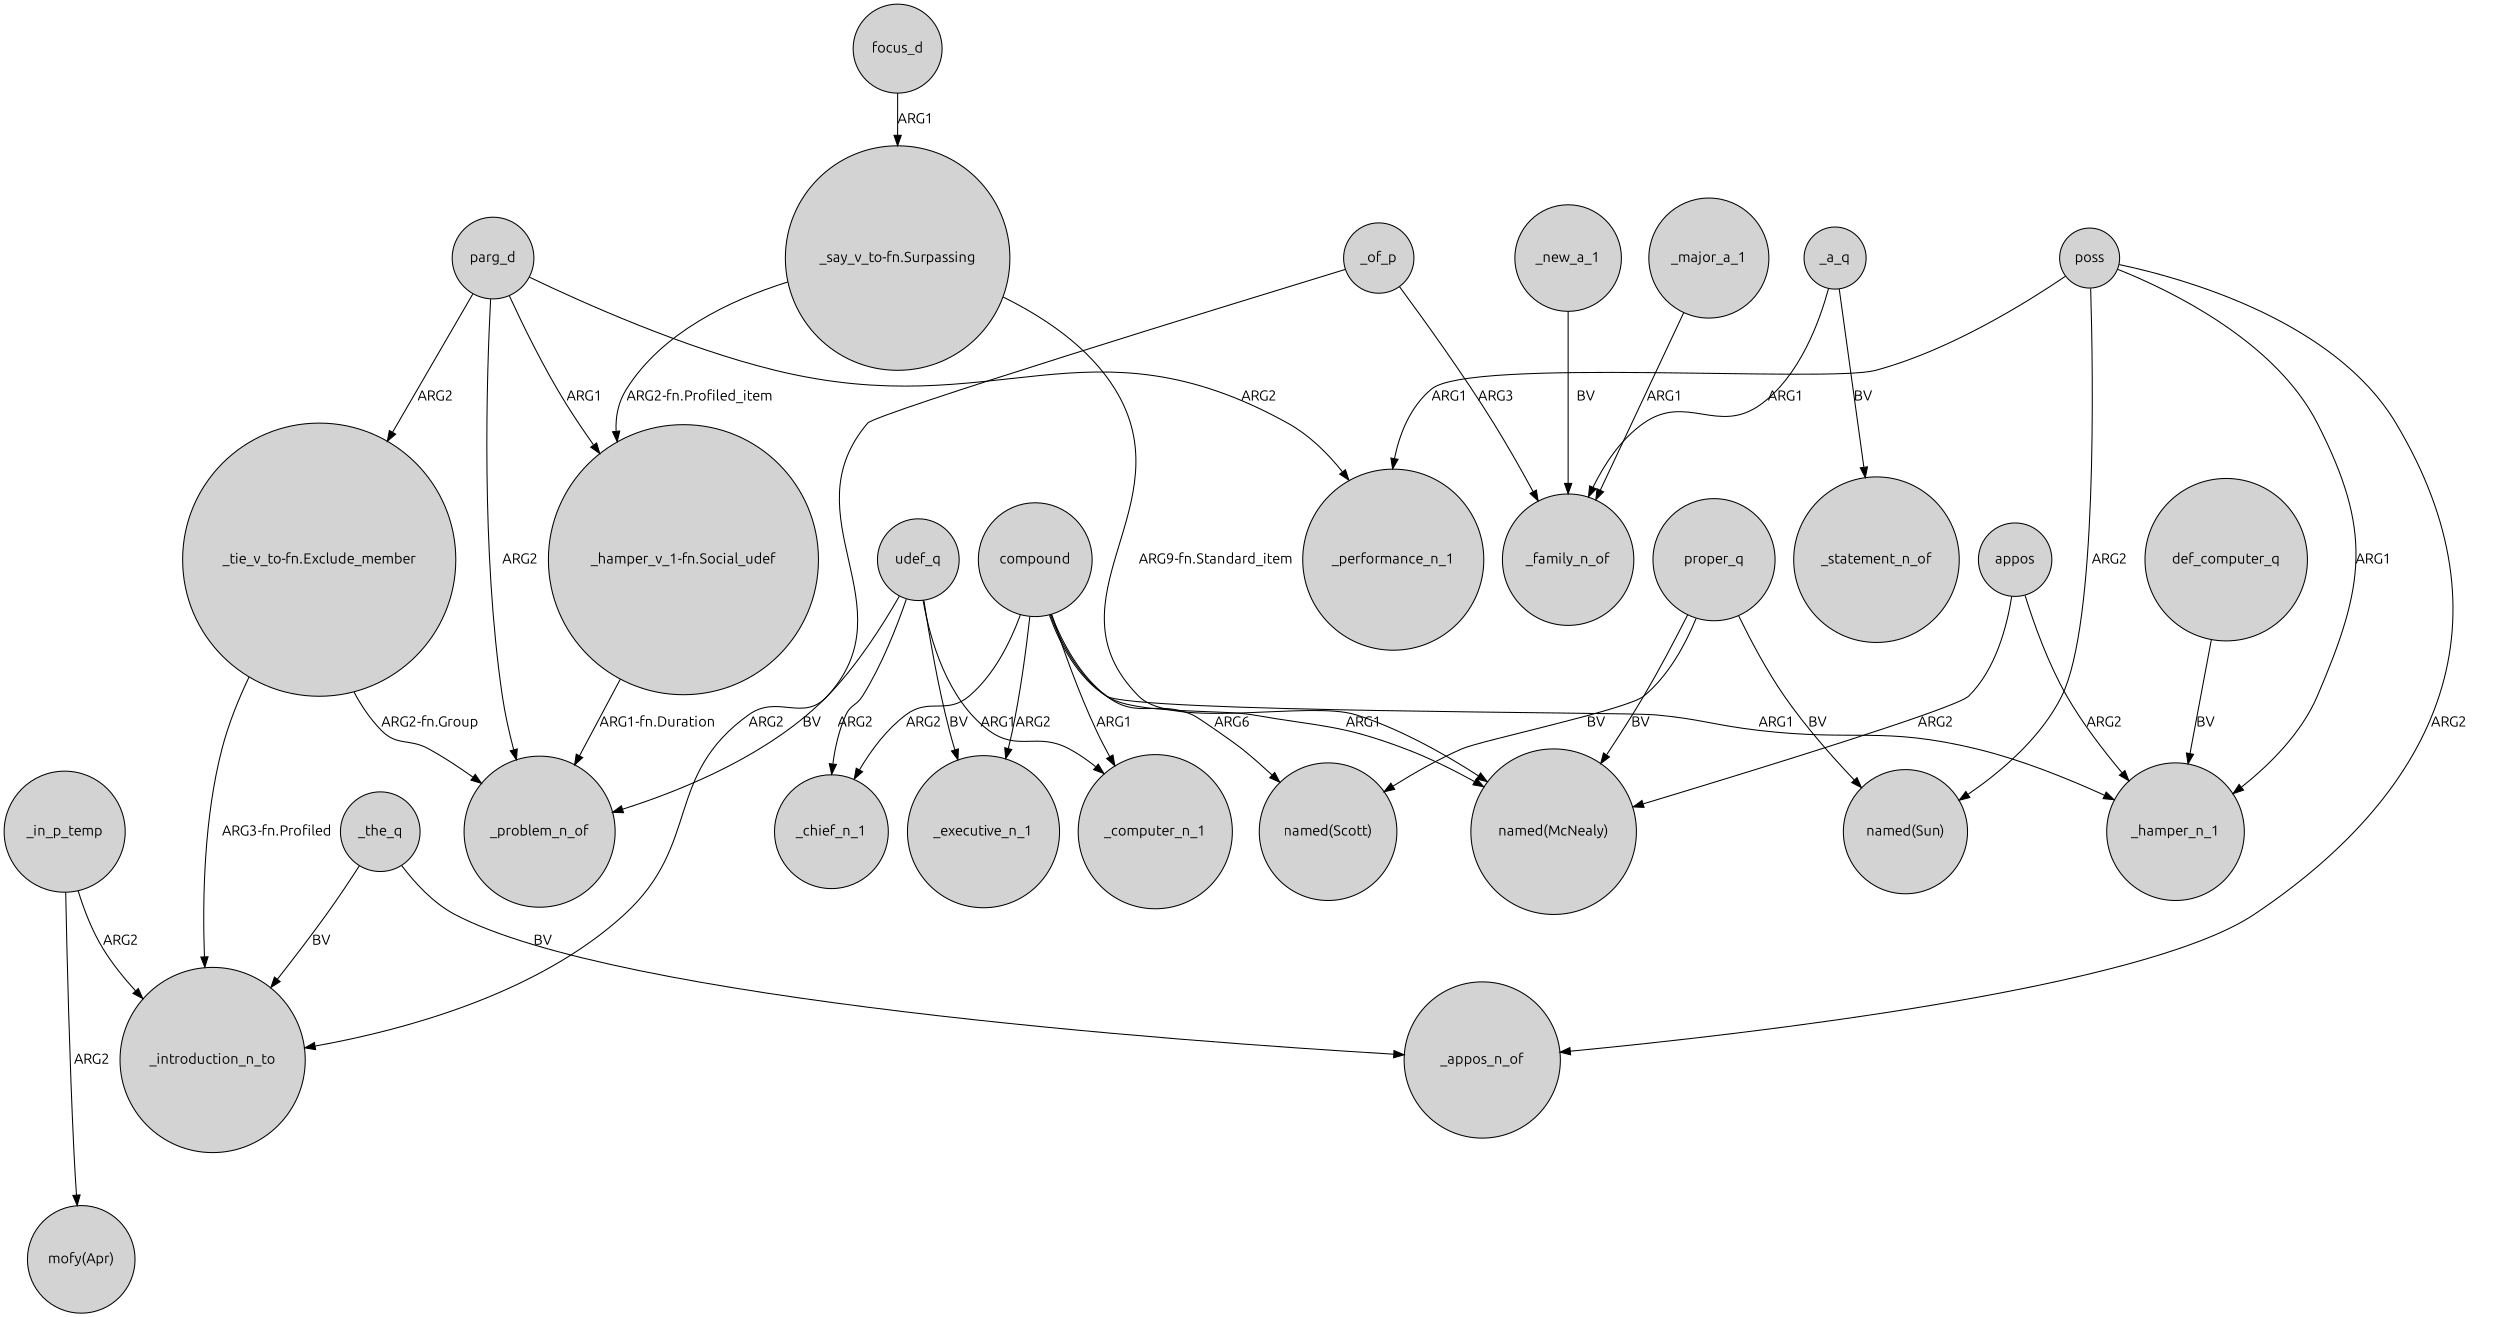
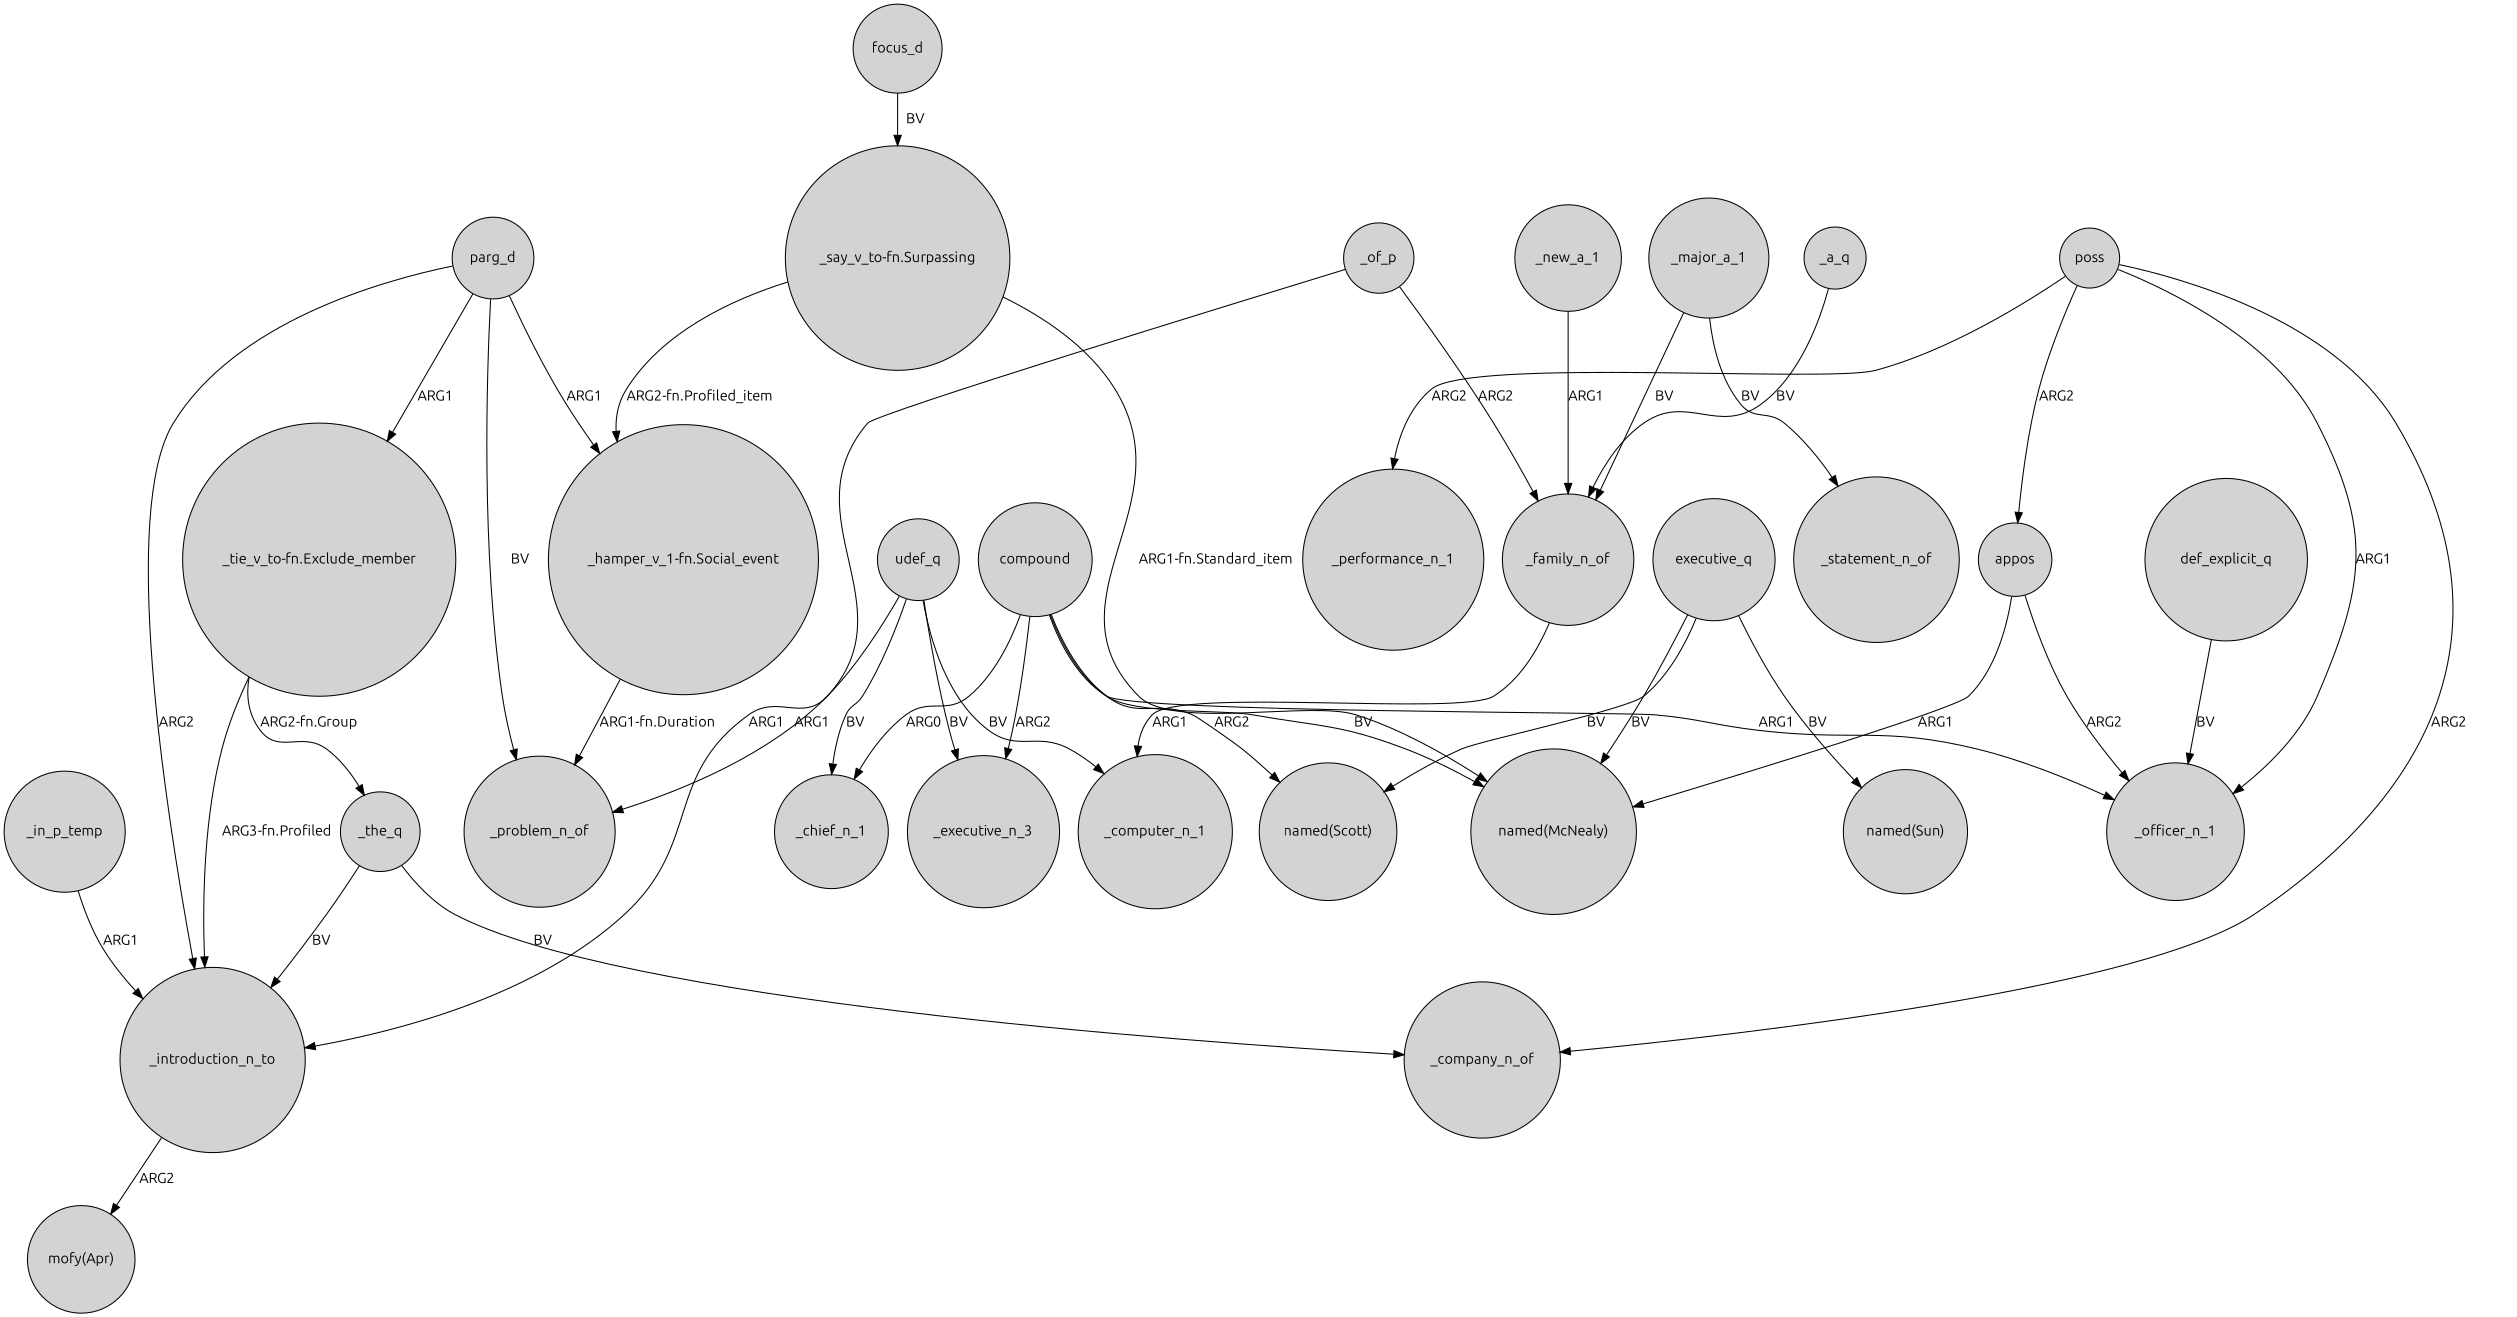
(916, 119) -> (916, 119)
(1852, 383) -> (1757, 414)
(941, 385) -> (150, 526)
(436, 397) -> (436, 397)
(1450, 397) -> (1450, 397)
(1496, 397) -> (1496, 397)
(1586, 397) -> (1586, 397)
(1665, 397) -> (1665, 397)
(1786, 397) -> (1786, 397)
(520, 560) -> (520, 560)
(683, 560) -> (683, 560)
(1216, 560) -> (1216, 560)
(1714, 560) -> (1714, 560)
(2226, 560) -> (2226, 560)
(2087, 562) -> (2037, 396)
(1078, 687) -> (1352, 703)
(767, 723) -> (767, 723)
(812, 723) -> (812, 723)
(856, 723) -> (856, 723)
(924, 723) -> (924, 723)
(999, 723) -> (999, 723)
(1232, 723) -> (1232, 723)
(1364, 723) -> (1364, 723)
(1936, 723) -> (1936, 723)
(407, 742) -> (289, 742)
(984, 832) -> (984, 832)
(2176, 832) -> (2176, 832)
(121, 941) -> (121, 941)
(70, 1044) -> (139, 1171)
(1482, 1060) -> (1482, 1060)
